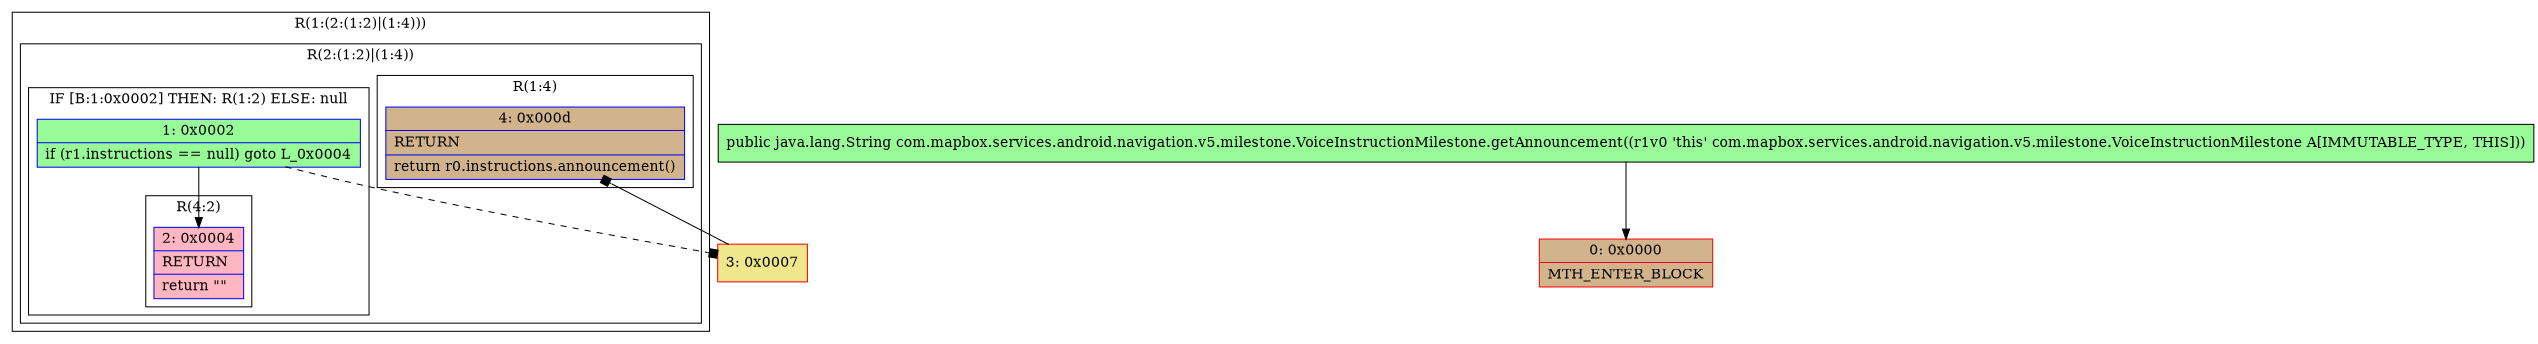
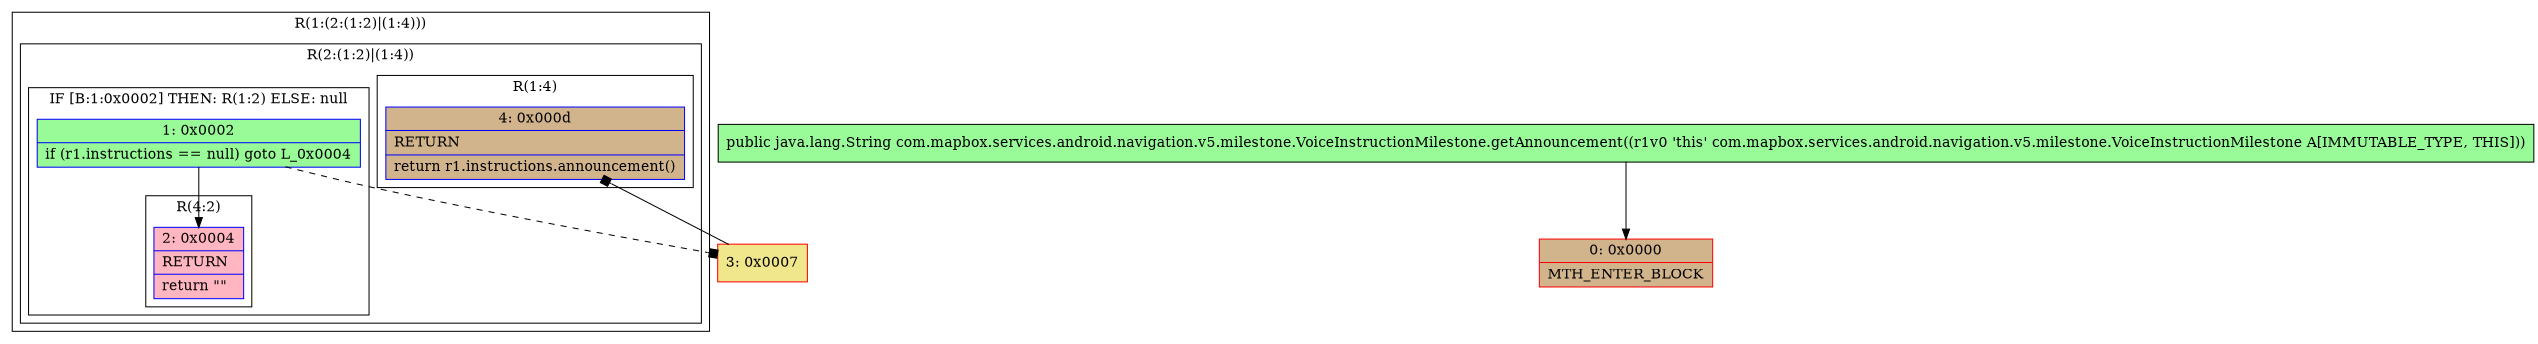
(535, 167) -> (535, 167)
